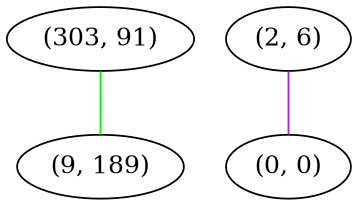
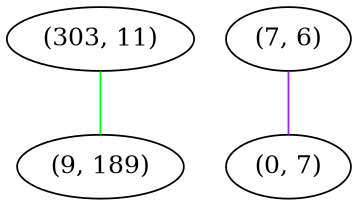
(100, 39) -> (100, 39)
(288, 39) -> (288, 39)
(288, 167) -> (288, 167)
